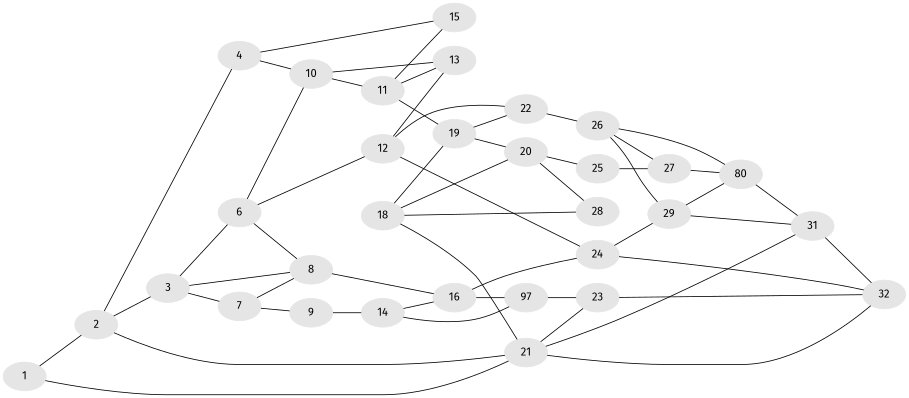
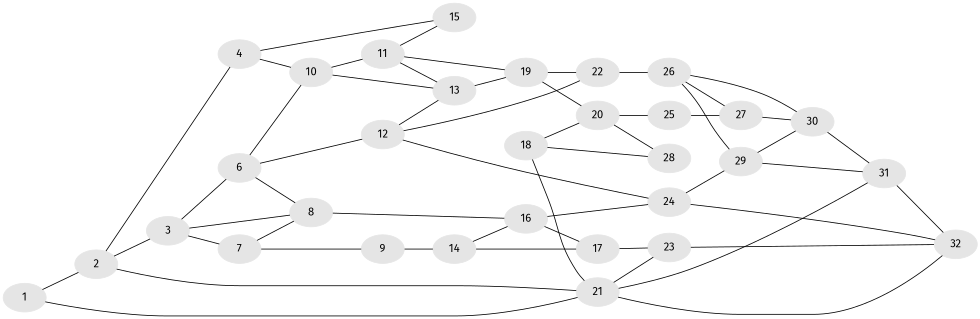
(741, 174) -> (813, 122)
(419, 175) -> (490, 82)
(526, 298) -> (598, 249)
